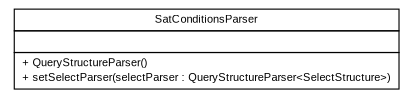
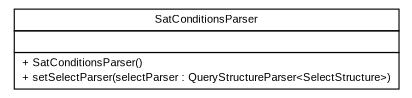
(85, 63) -> (83, 63)
